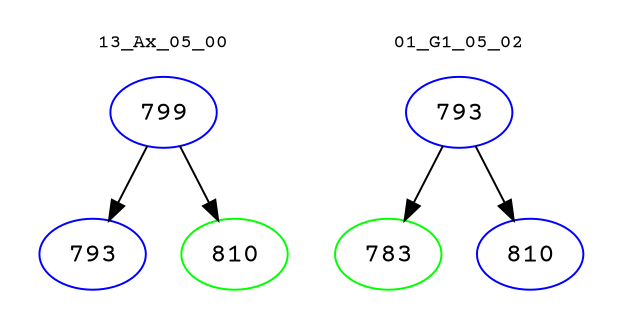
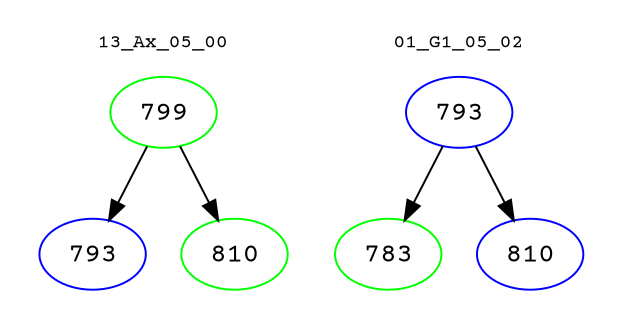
(164, 112) -> (164, 112)
